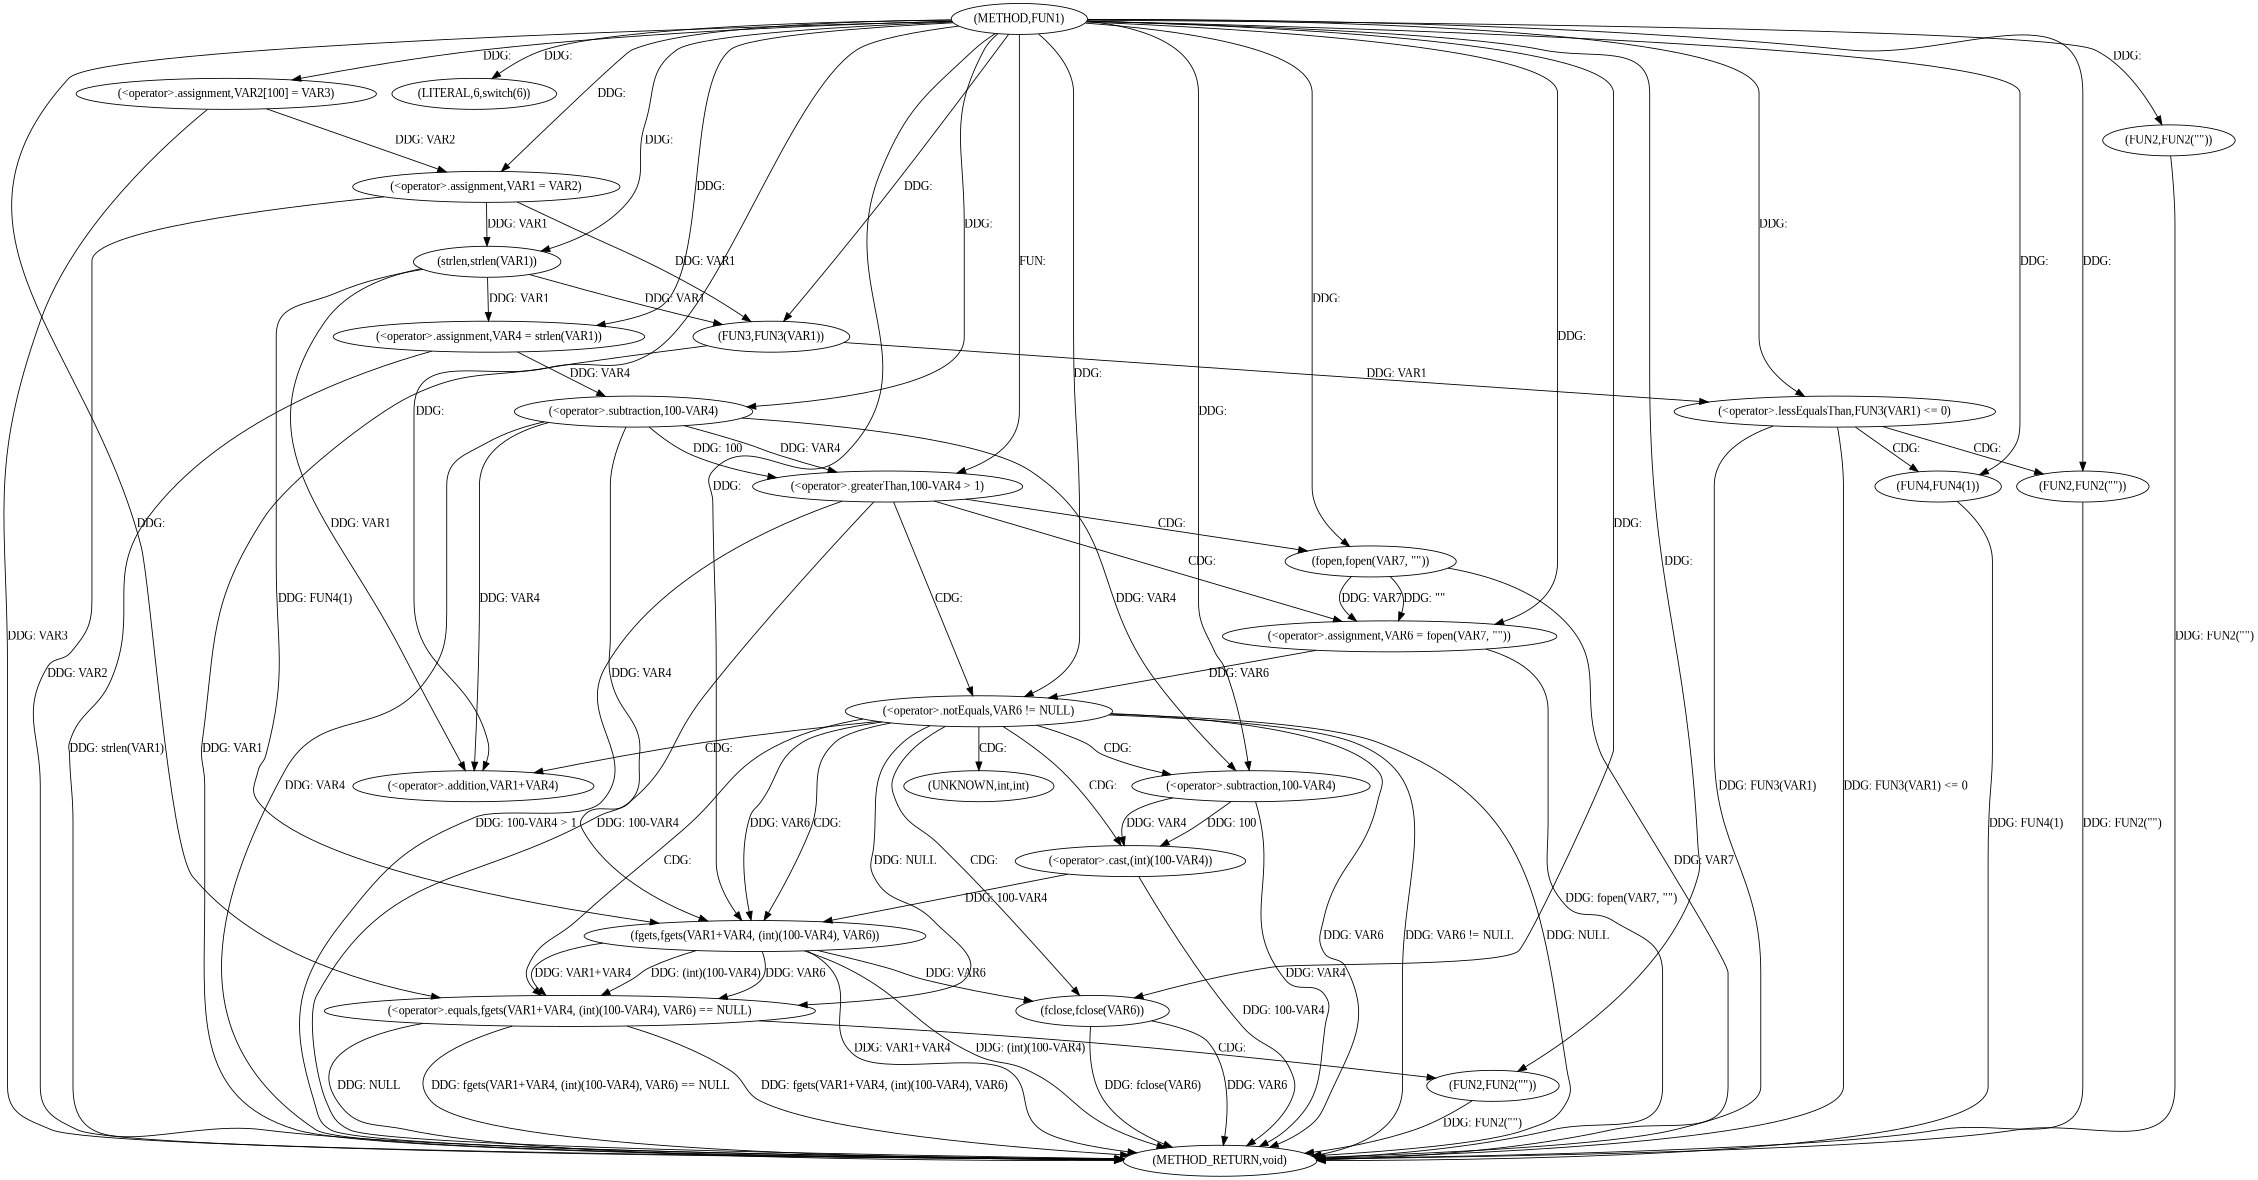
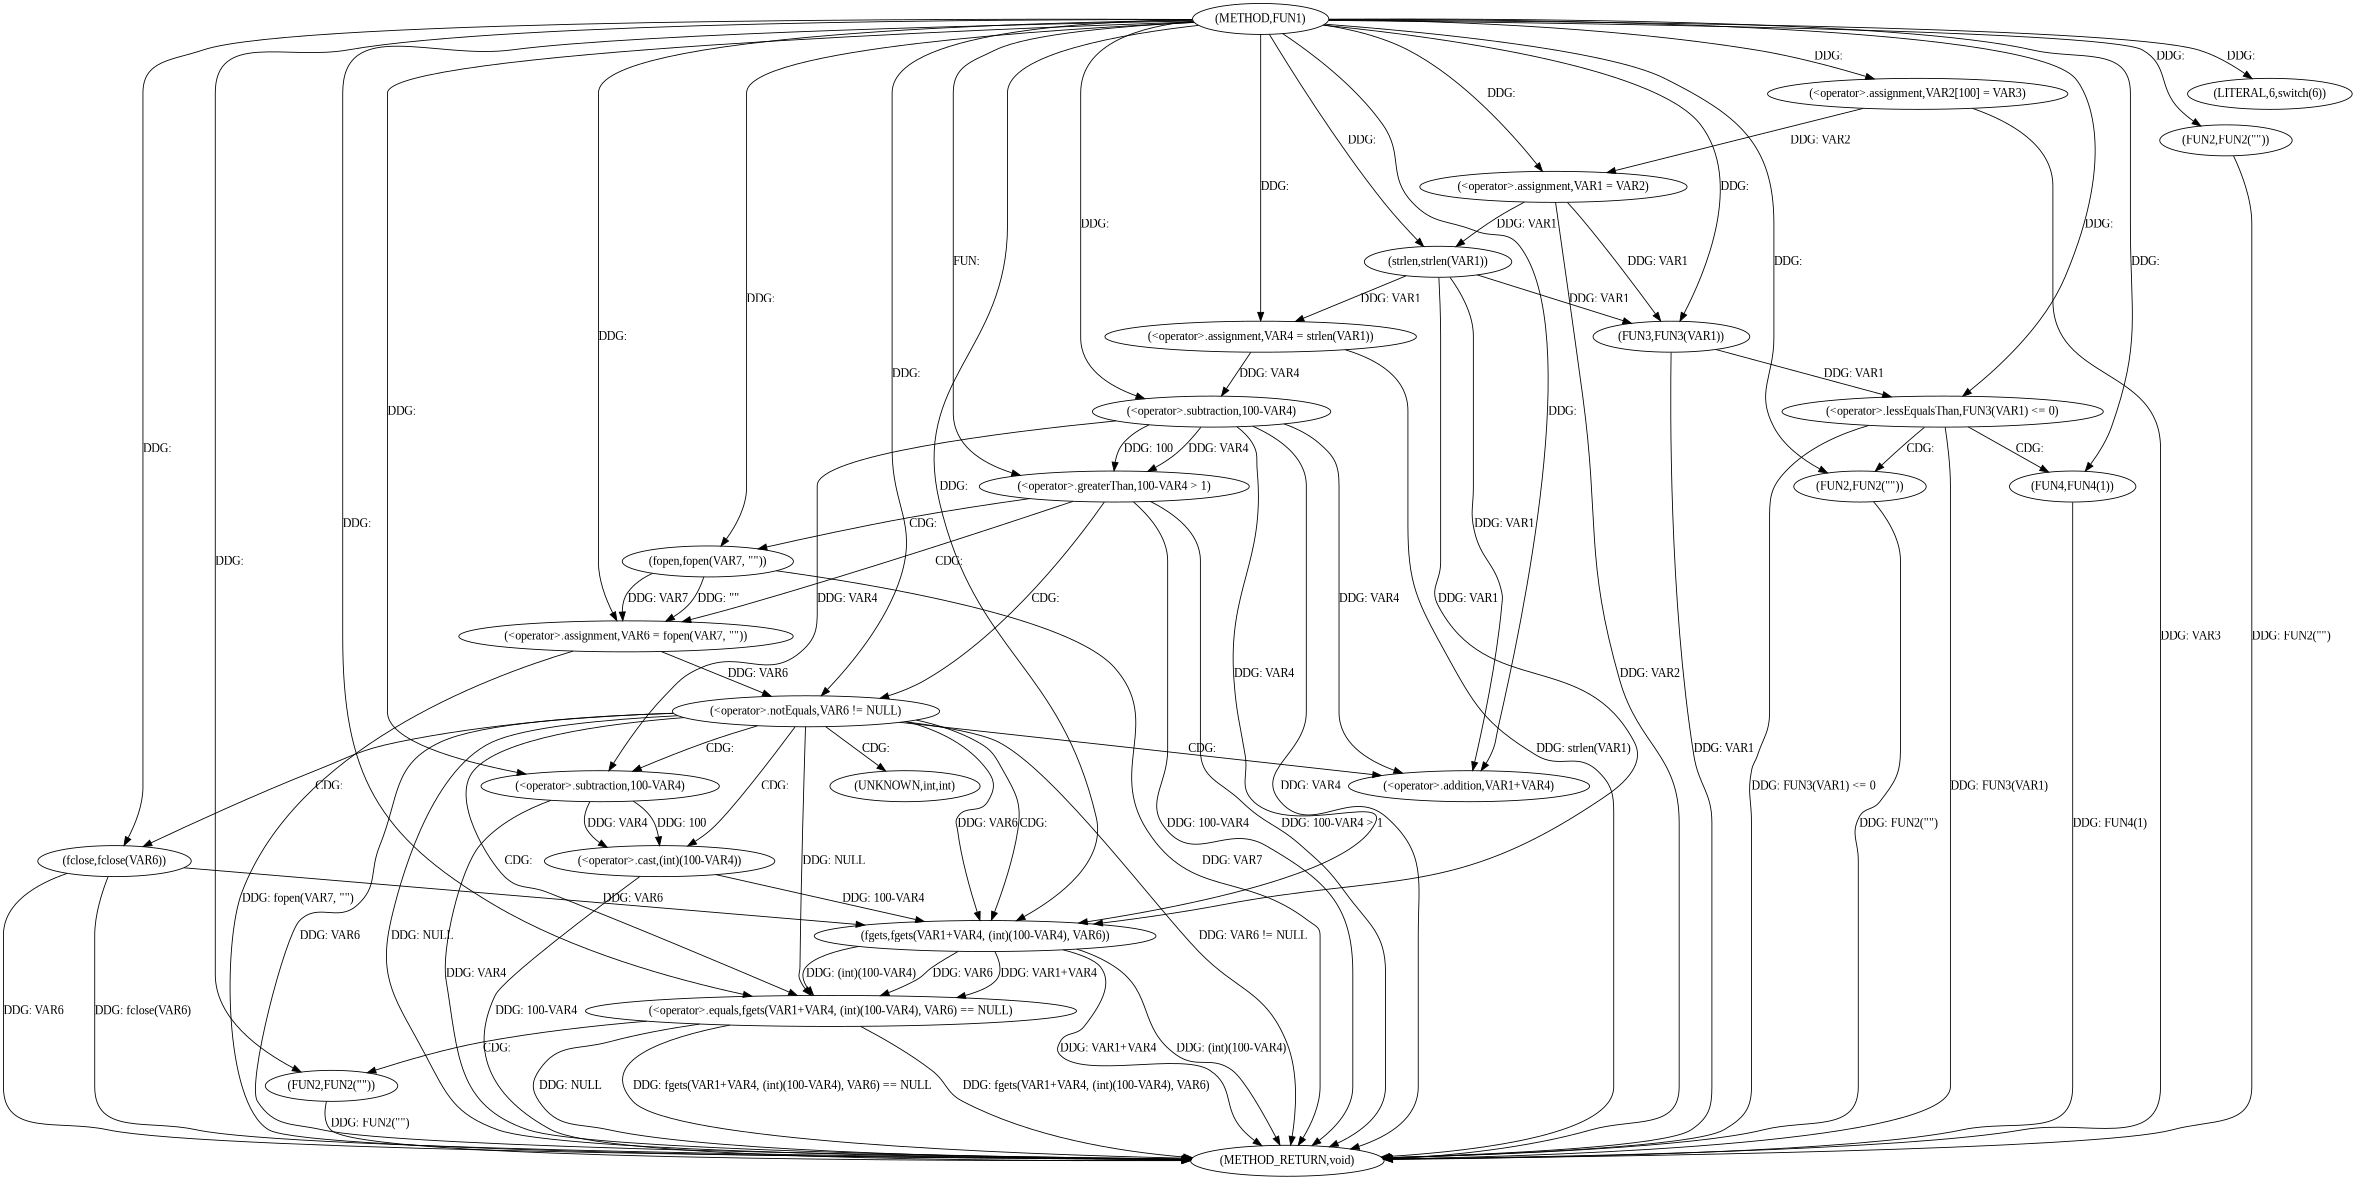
(315, 599) -> (1468, 599)
(920, 978) -> (520, 896)
